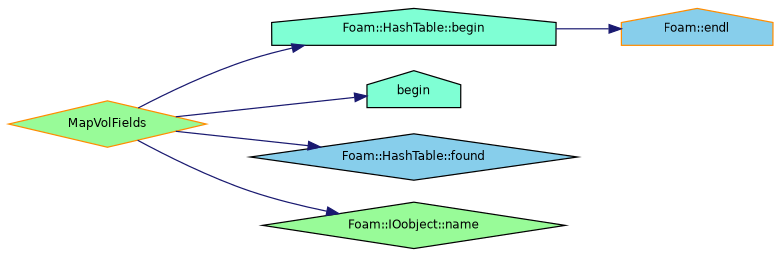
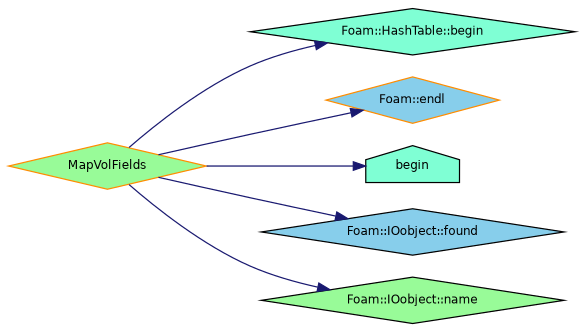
(414, 29) -> (413, 32)
(582, 29) -> (255, 133)
(697, 29) -> (413, 100)
(414, 157) -> (413, 232)
